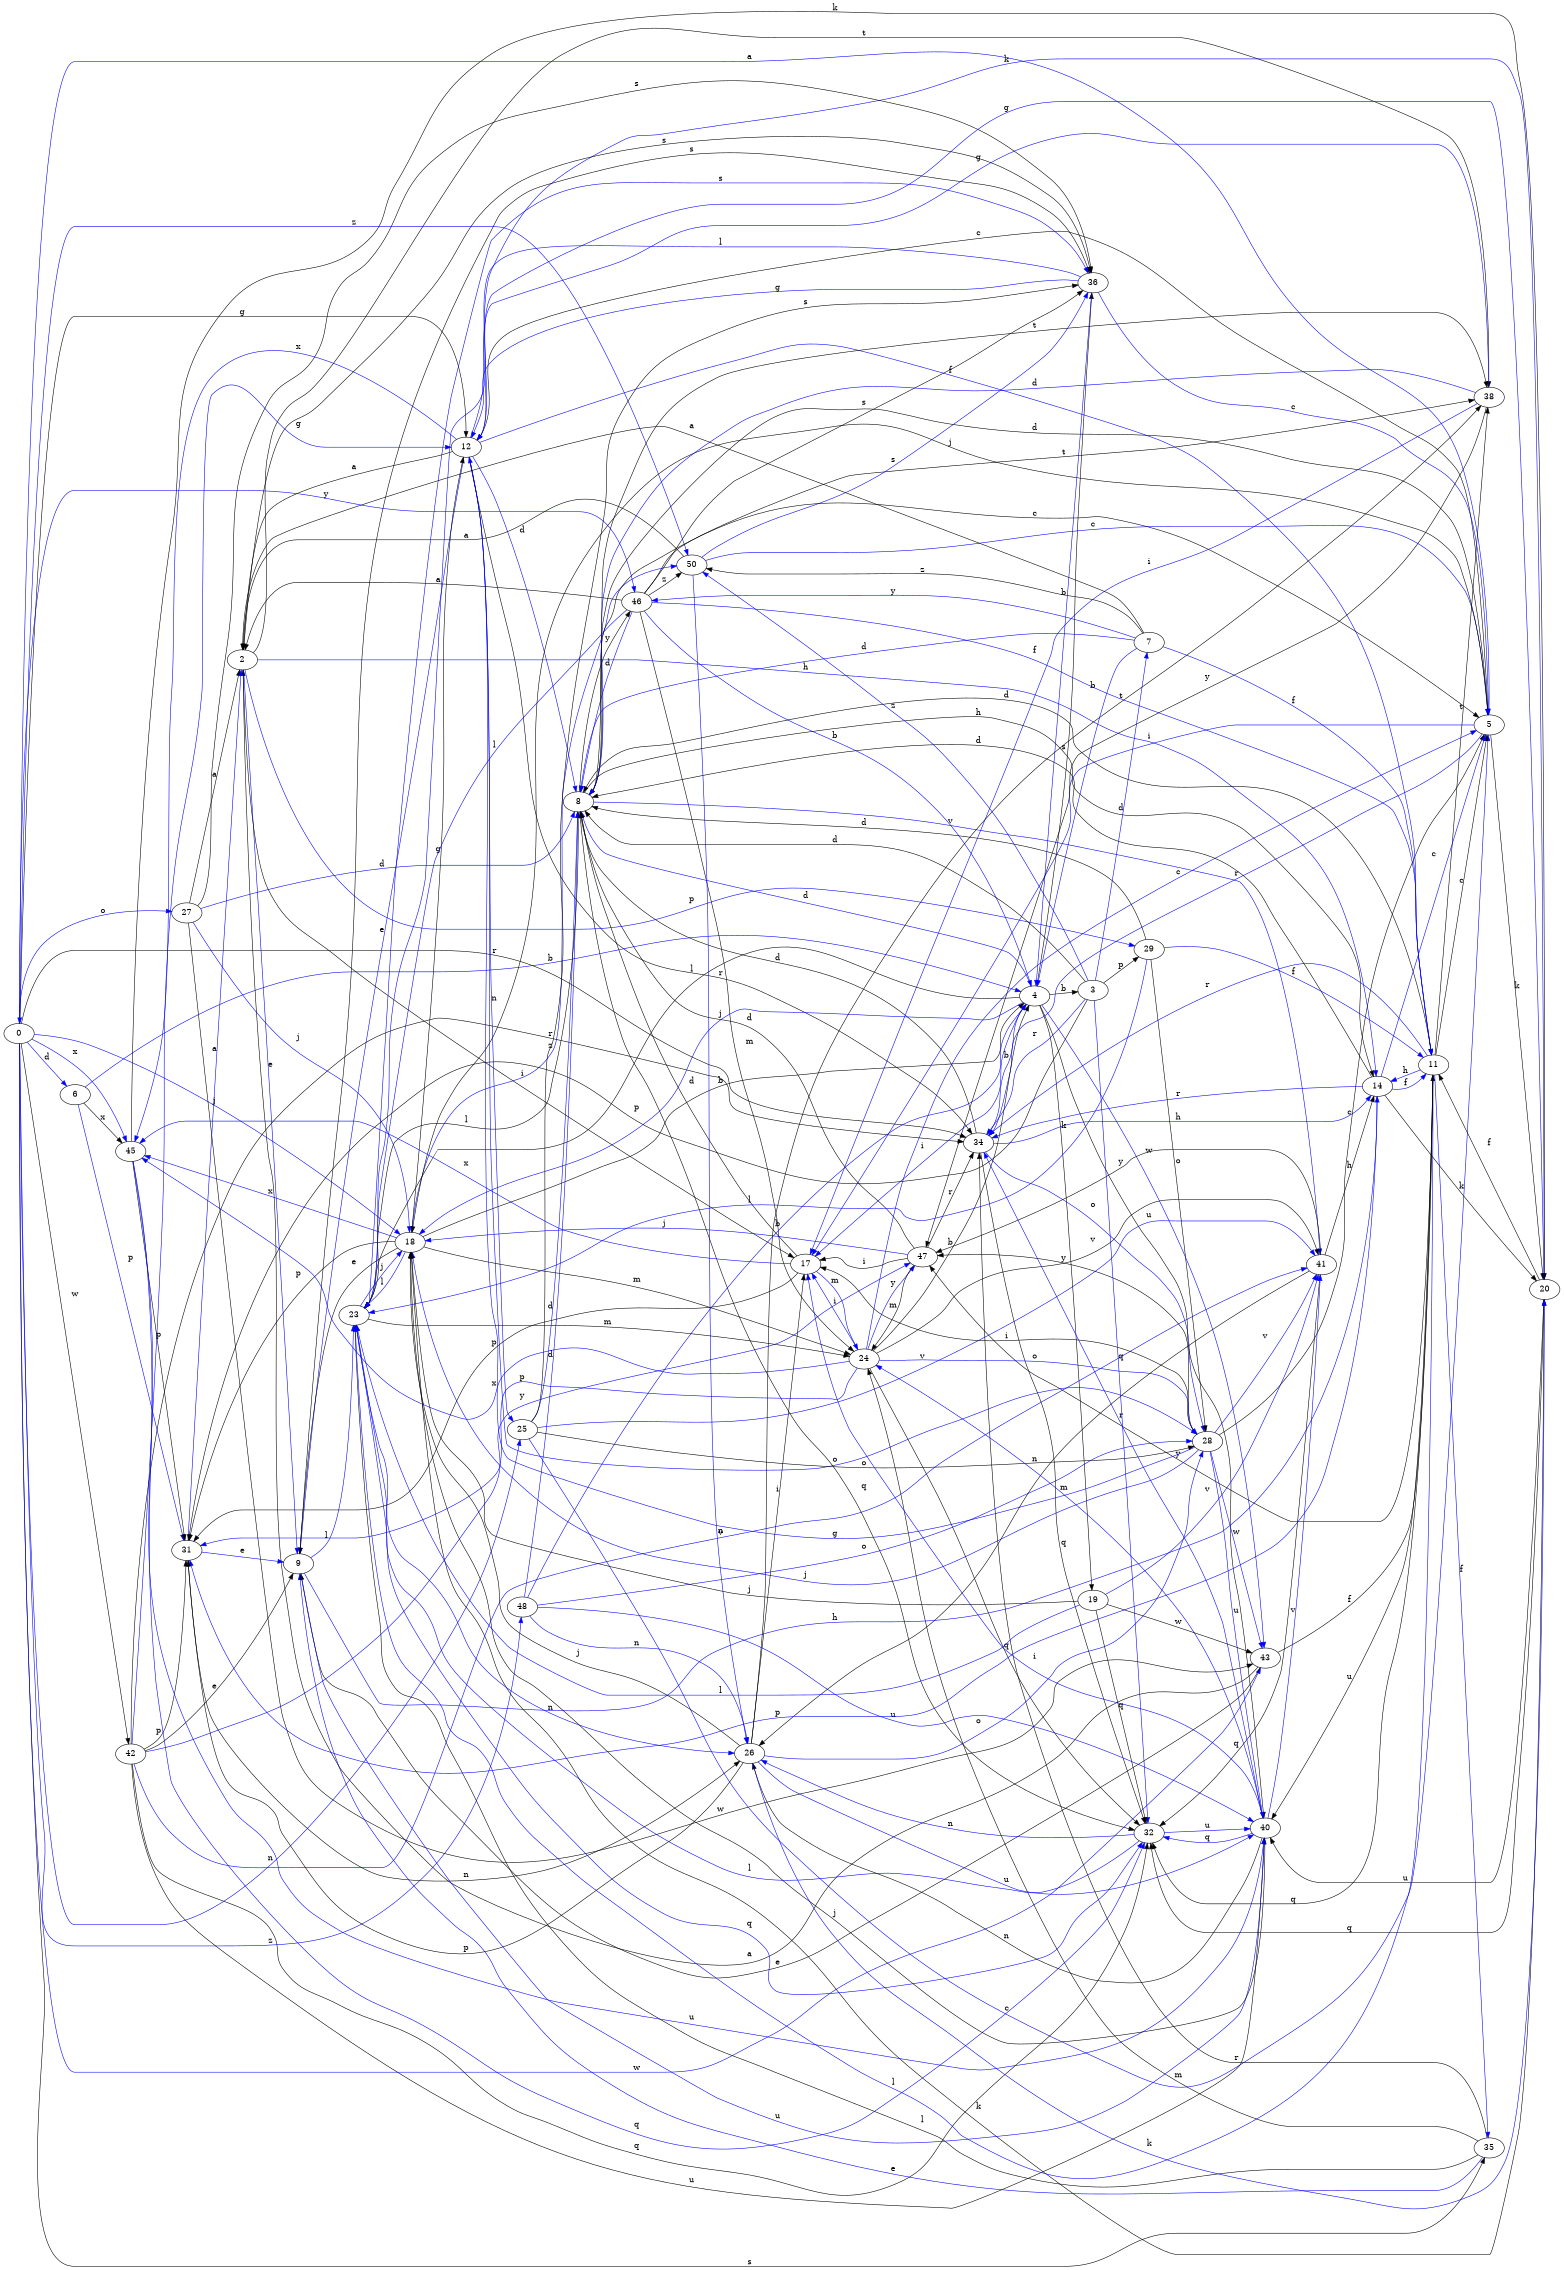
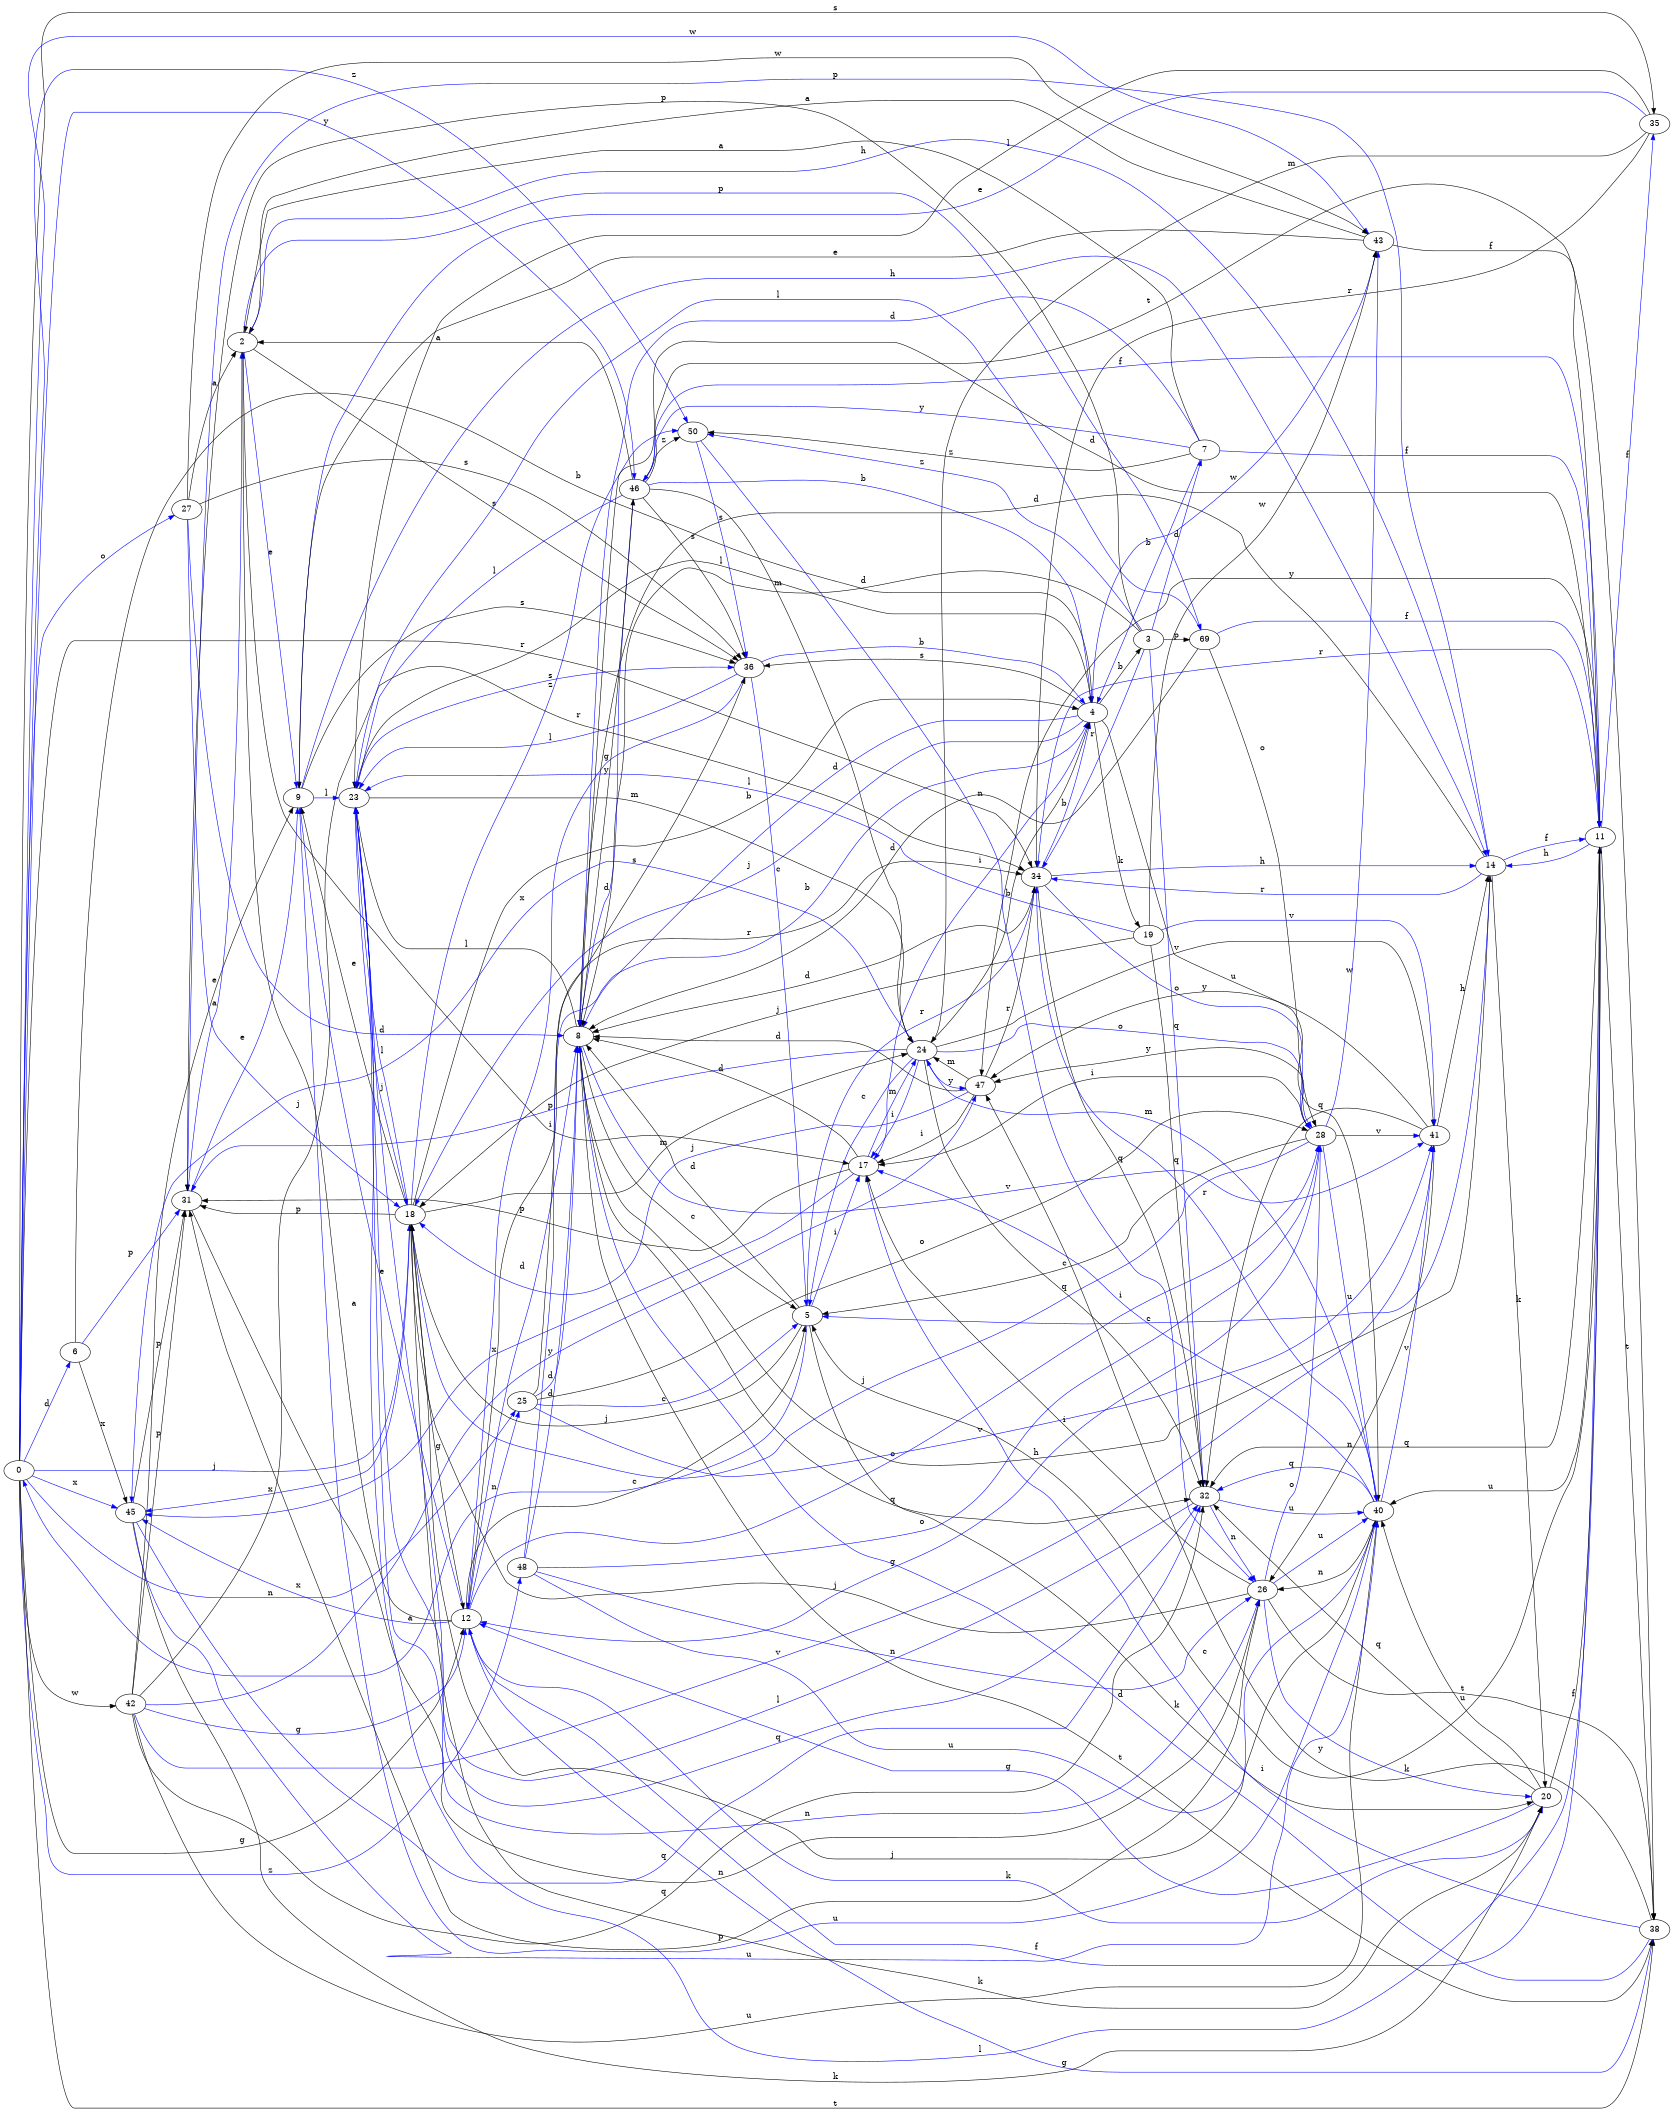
(787, 38) -> (611, 2108)
(1133, 527) -> none
(440, 540) -> none
(1149, 949) -> (1205, 640)
(540, 964) -> (287, 397)
